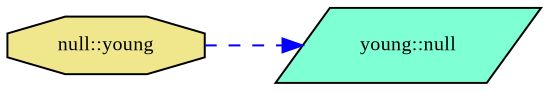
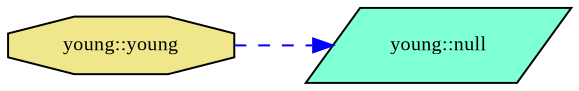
(106, 45) -> (121, 45)
